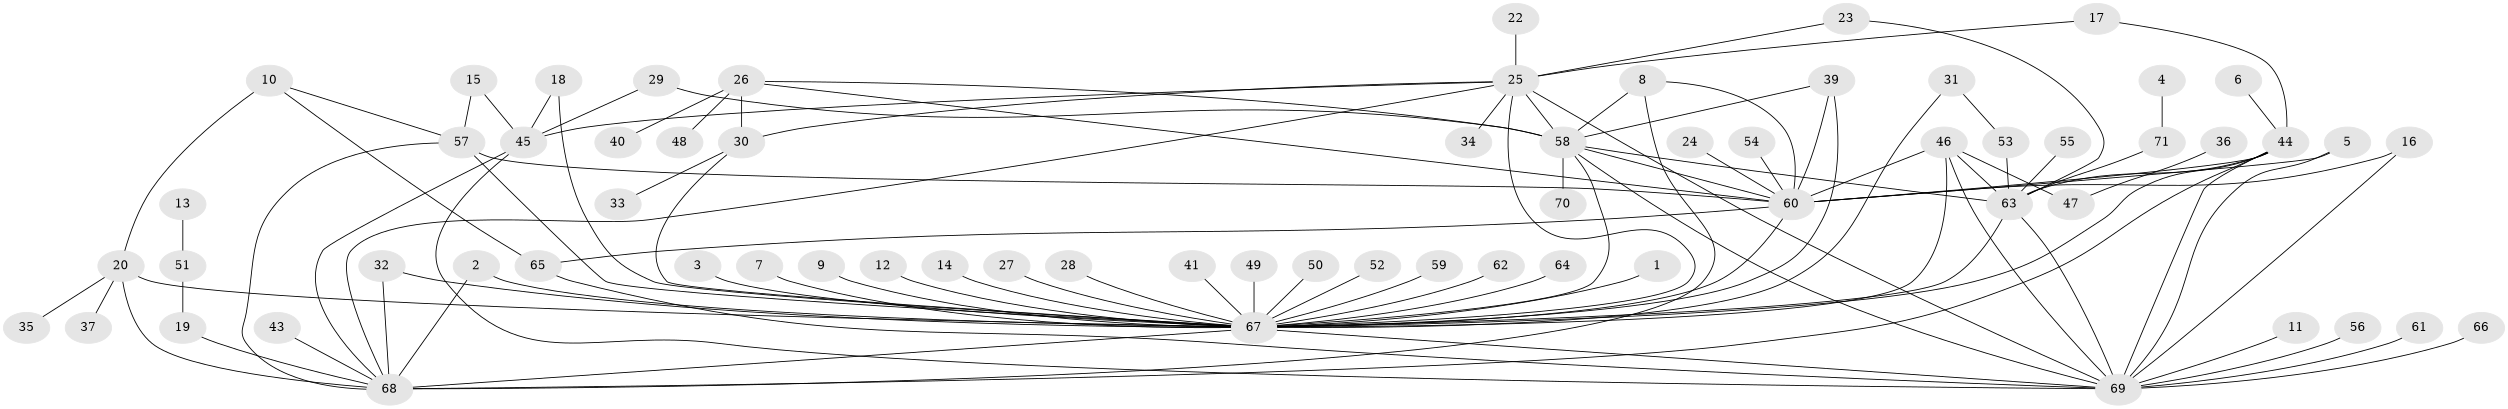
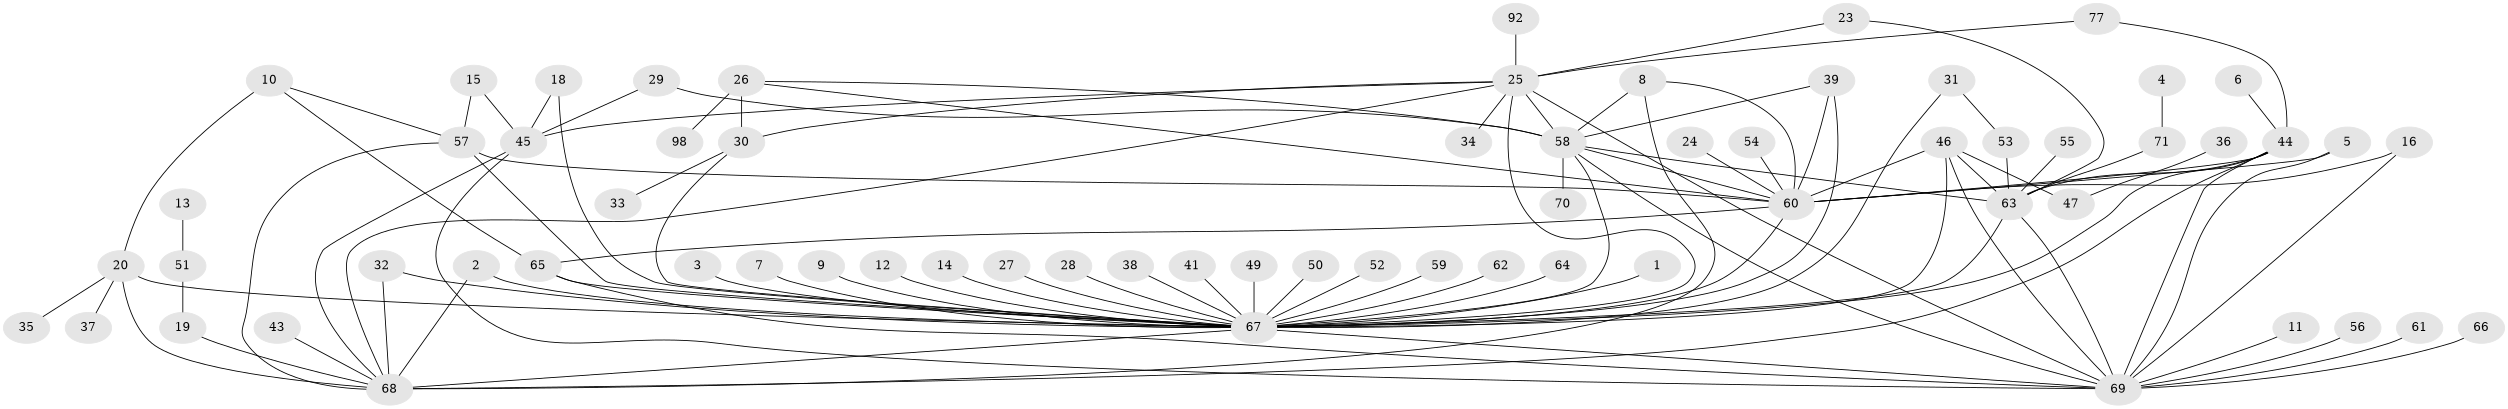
(1516, 19) -> (1516, 19)
(2097, 19) -> (2097, 19)
(618, 142) -> none
(680, 142) -> (680, 142)
none -> (1130, 266)
none -> (893, 308)
